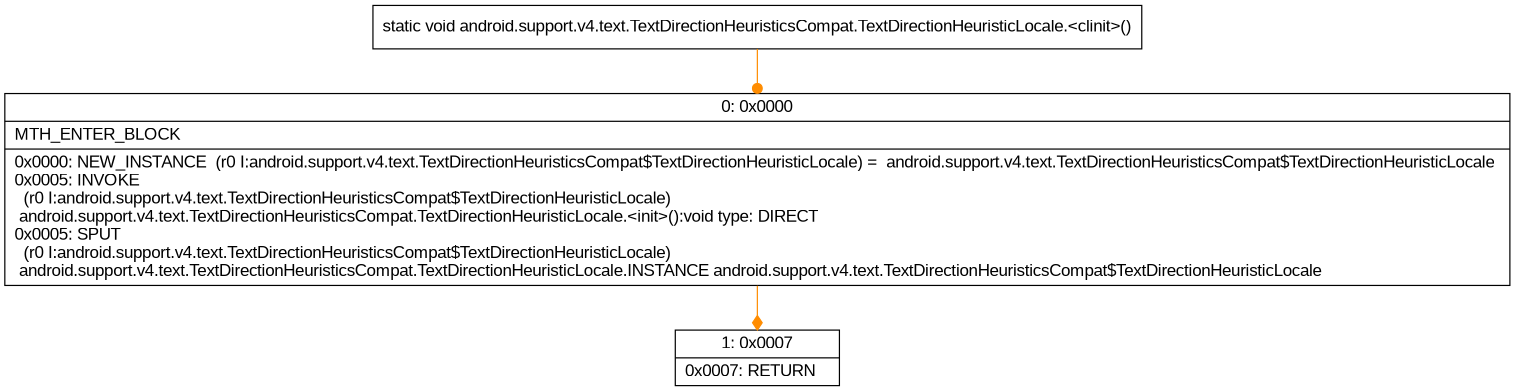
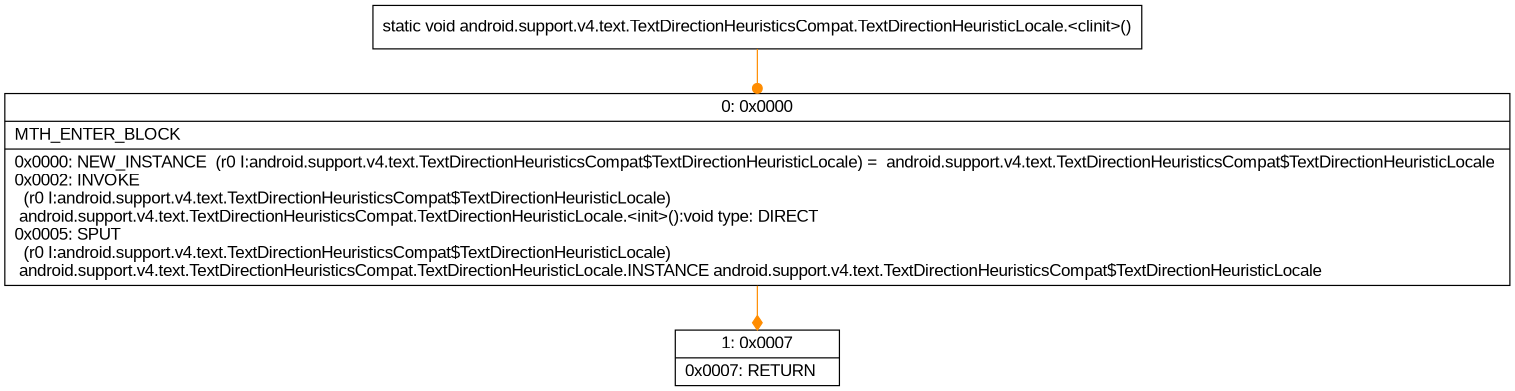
(82, 180) -> (82, 180)
